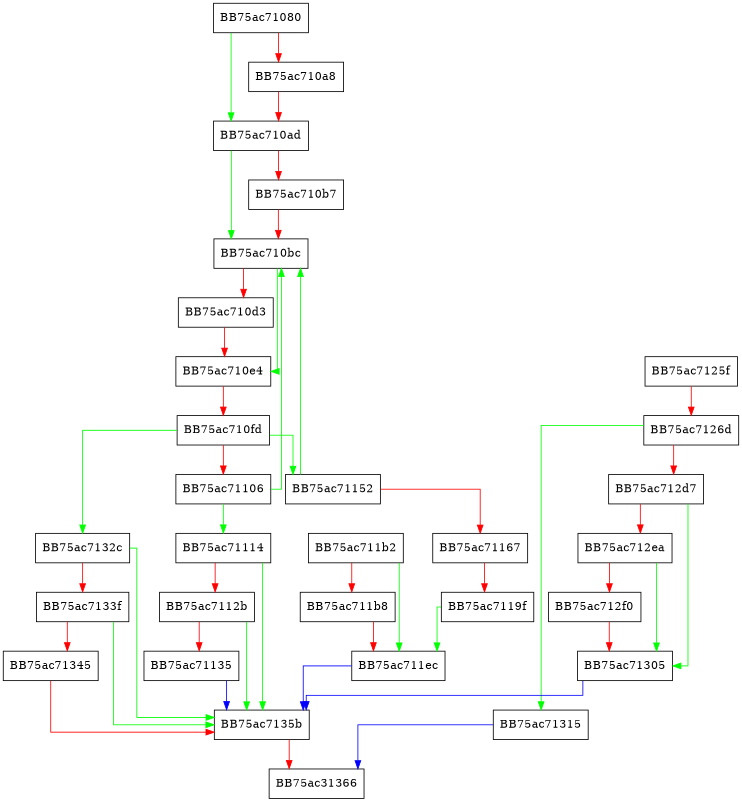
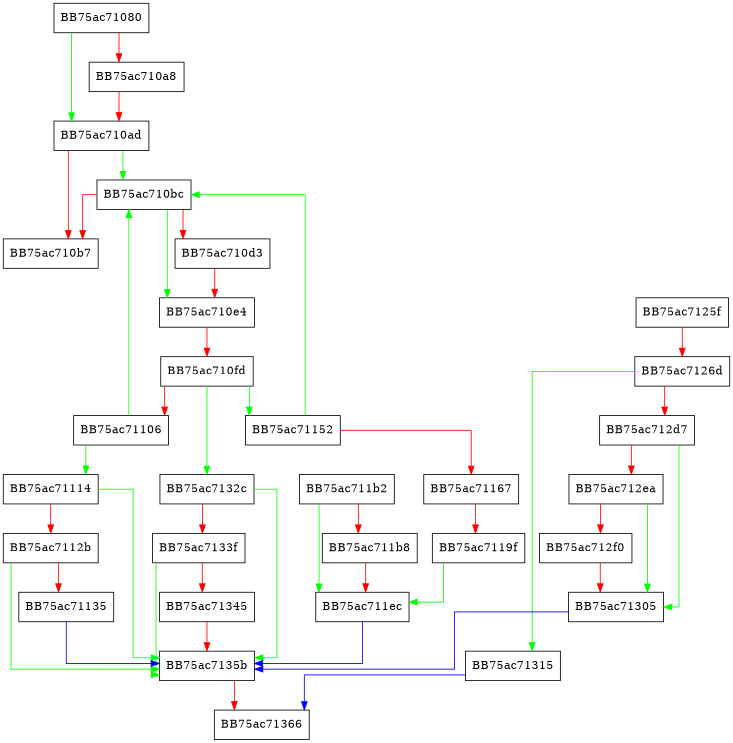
(278, 220) -> (83, 206)
(317, 784) -> (262, 725)
